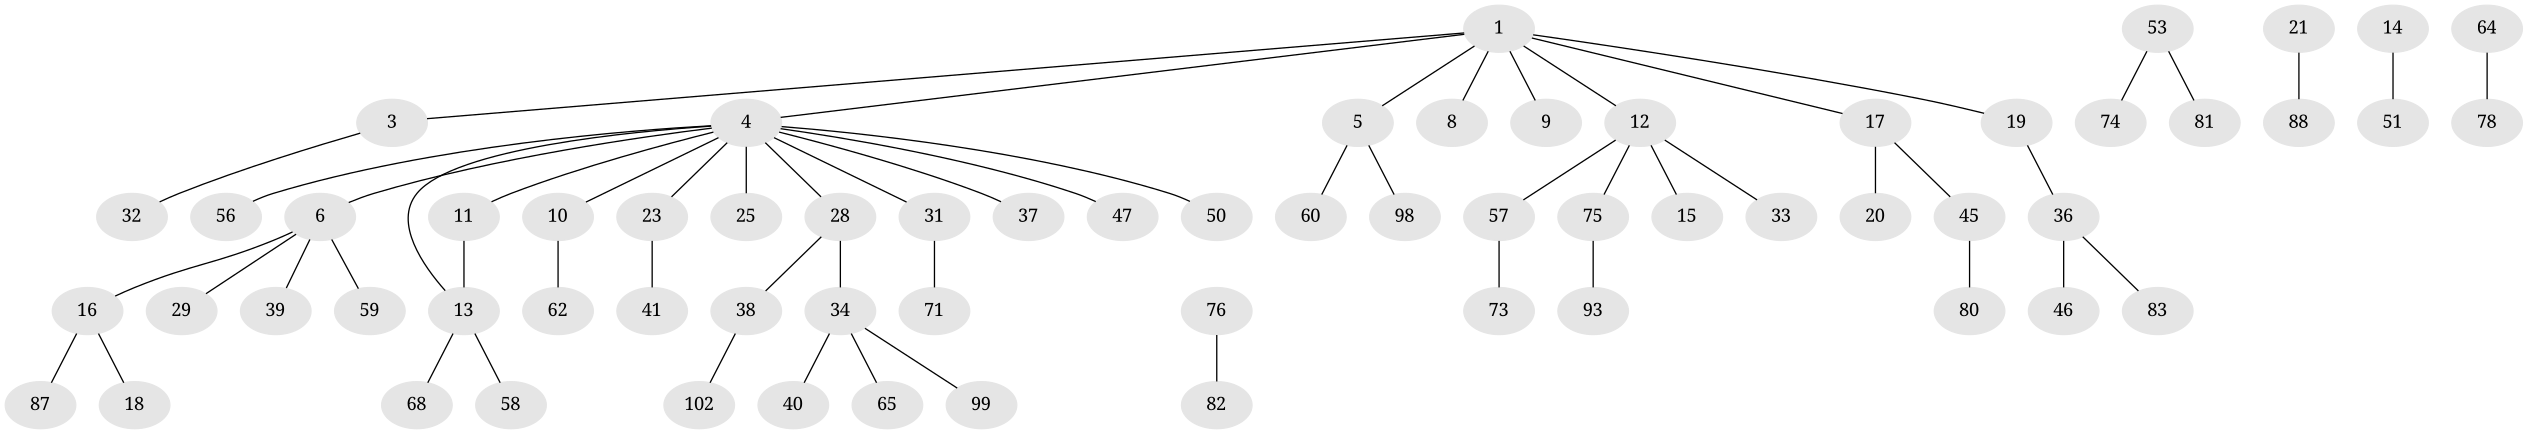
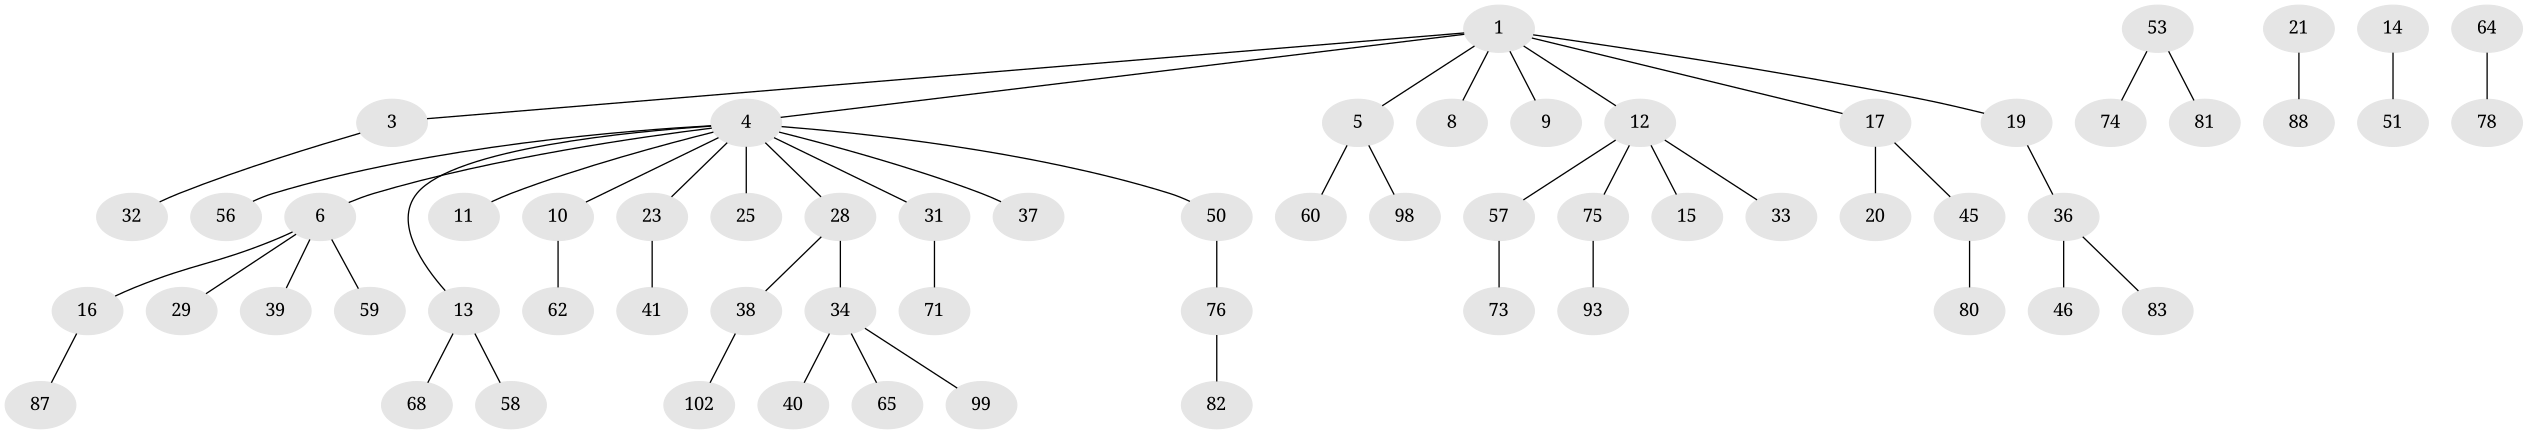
(1123, 217) -> none
(464, 264) -> none
none -> (1217, 264)
(135, 405) -> none
